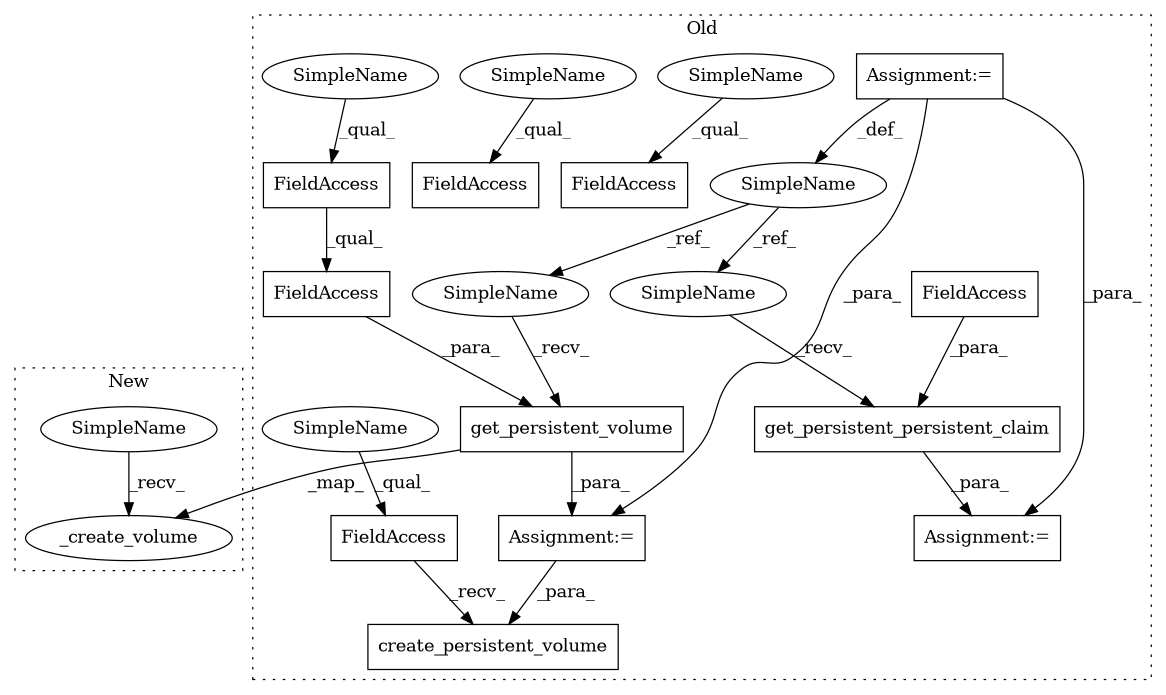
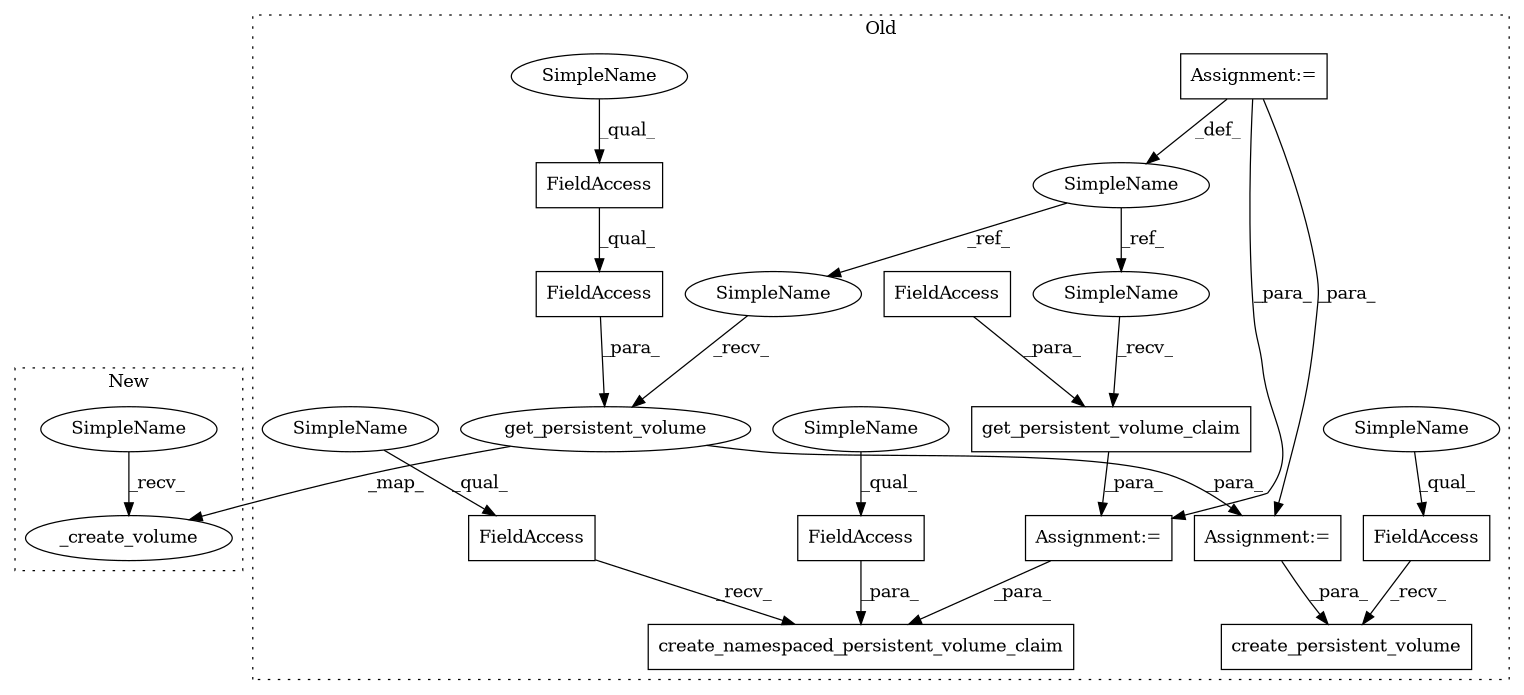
(572, 429) -> (606, 429)
(907, 429) -> (1111, 429)
none -> (861, 647)
